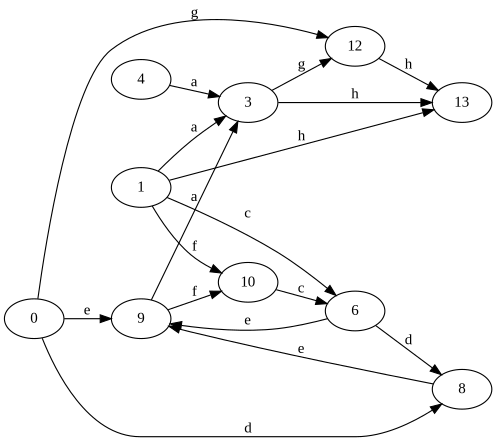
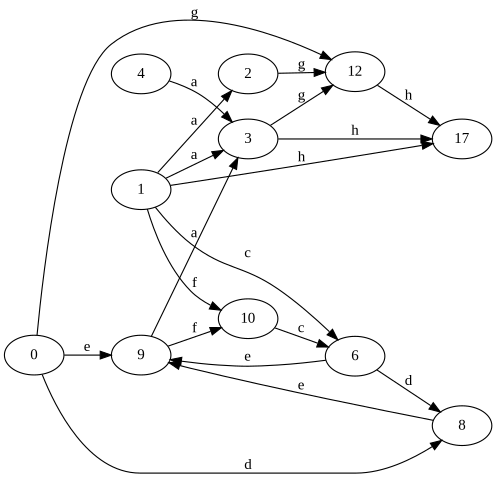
none -> (248, 74)
(462, 103) -> (462, 139)
